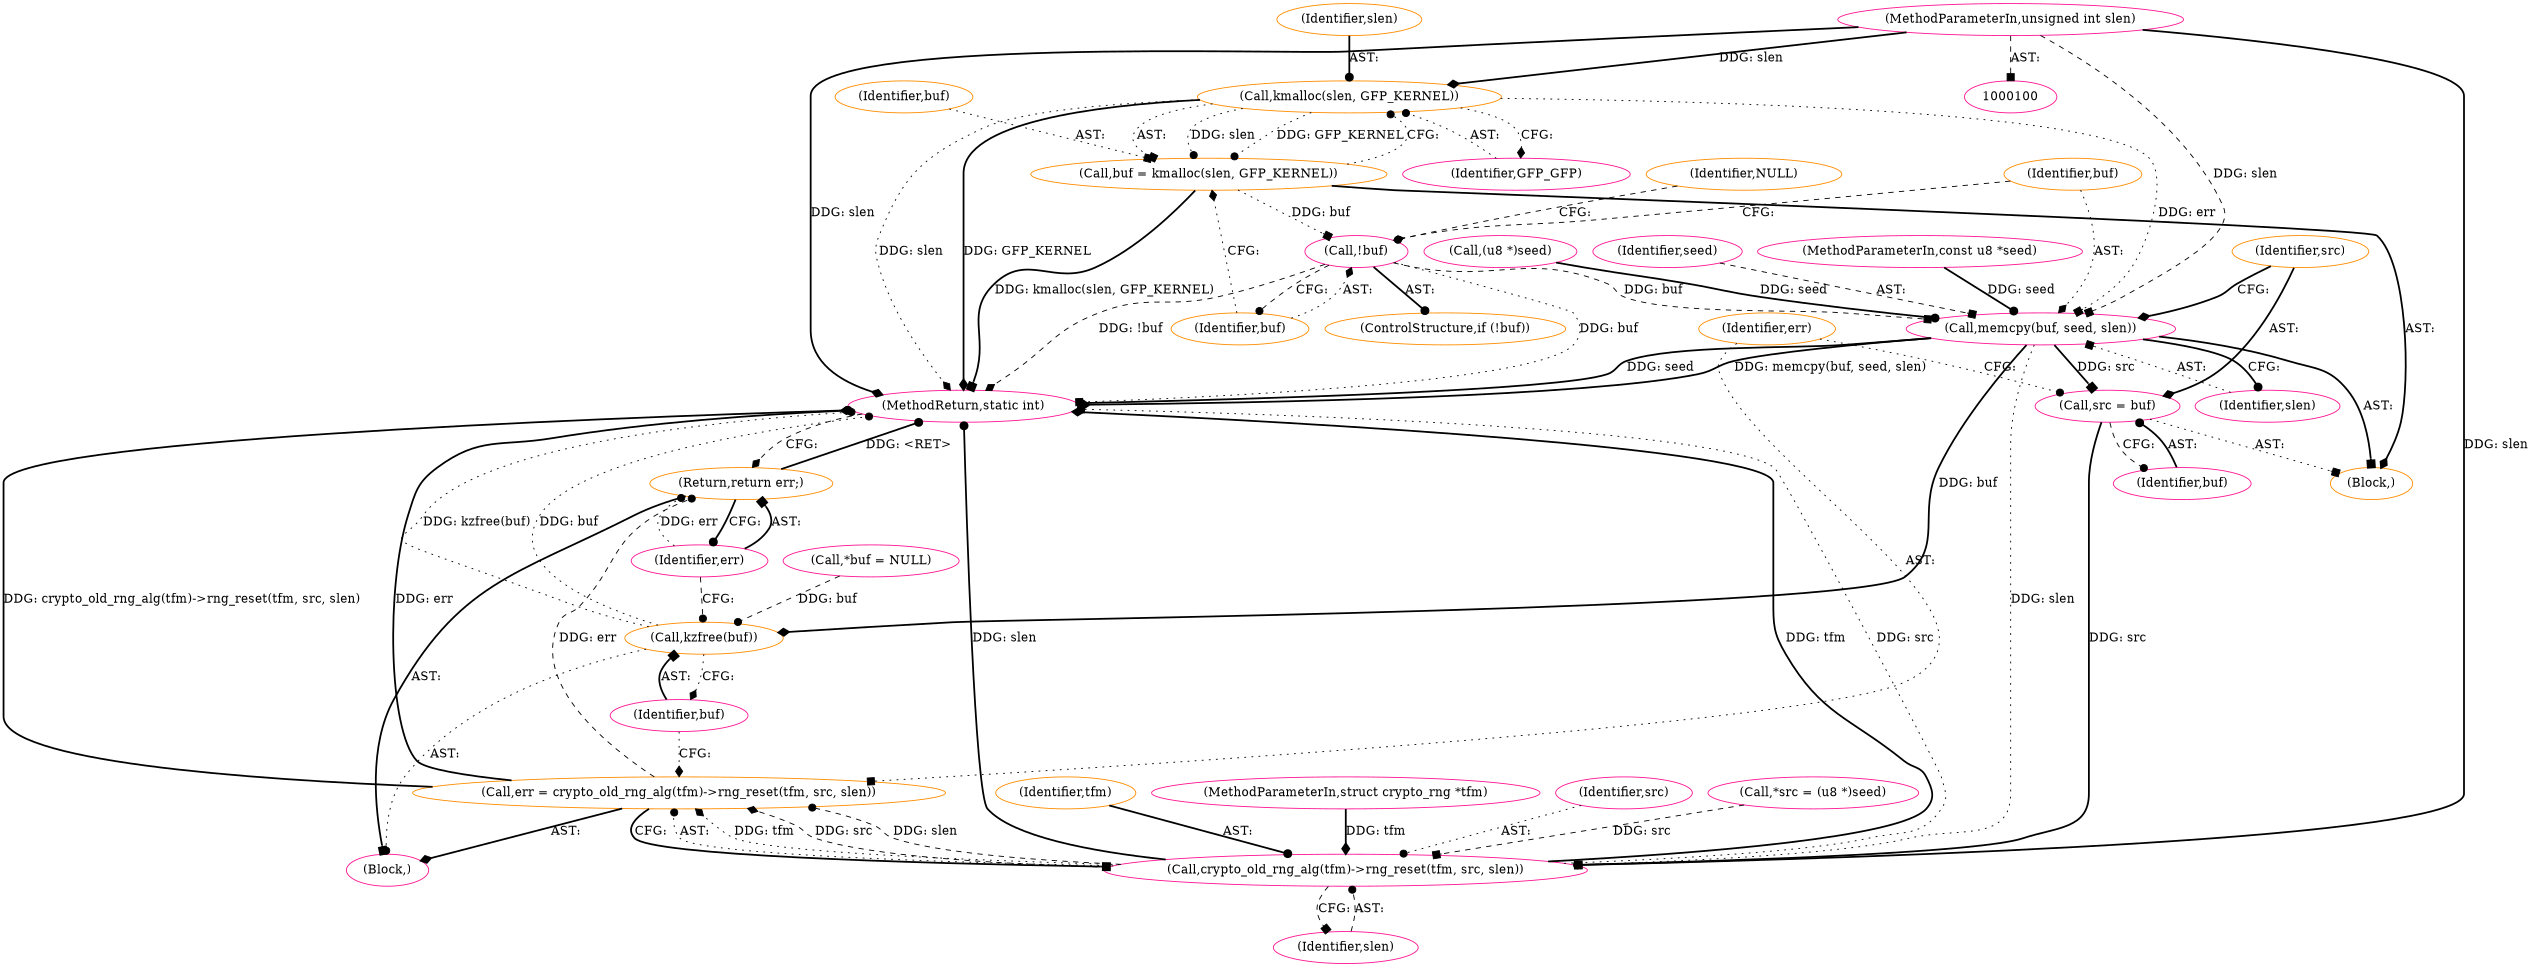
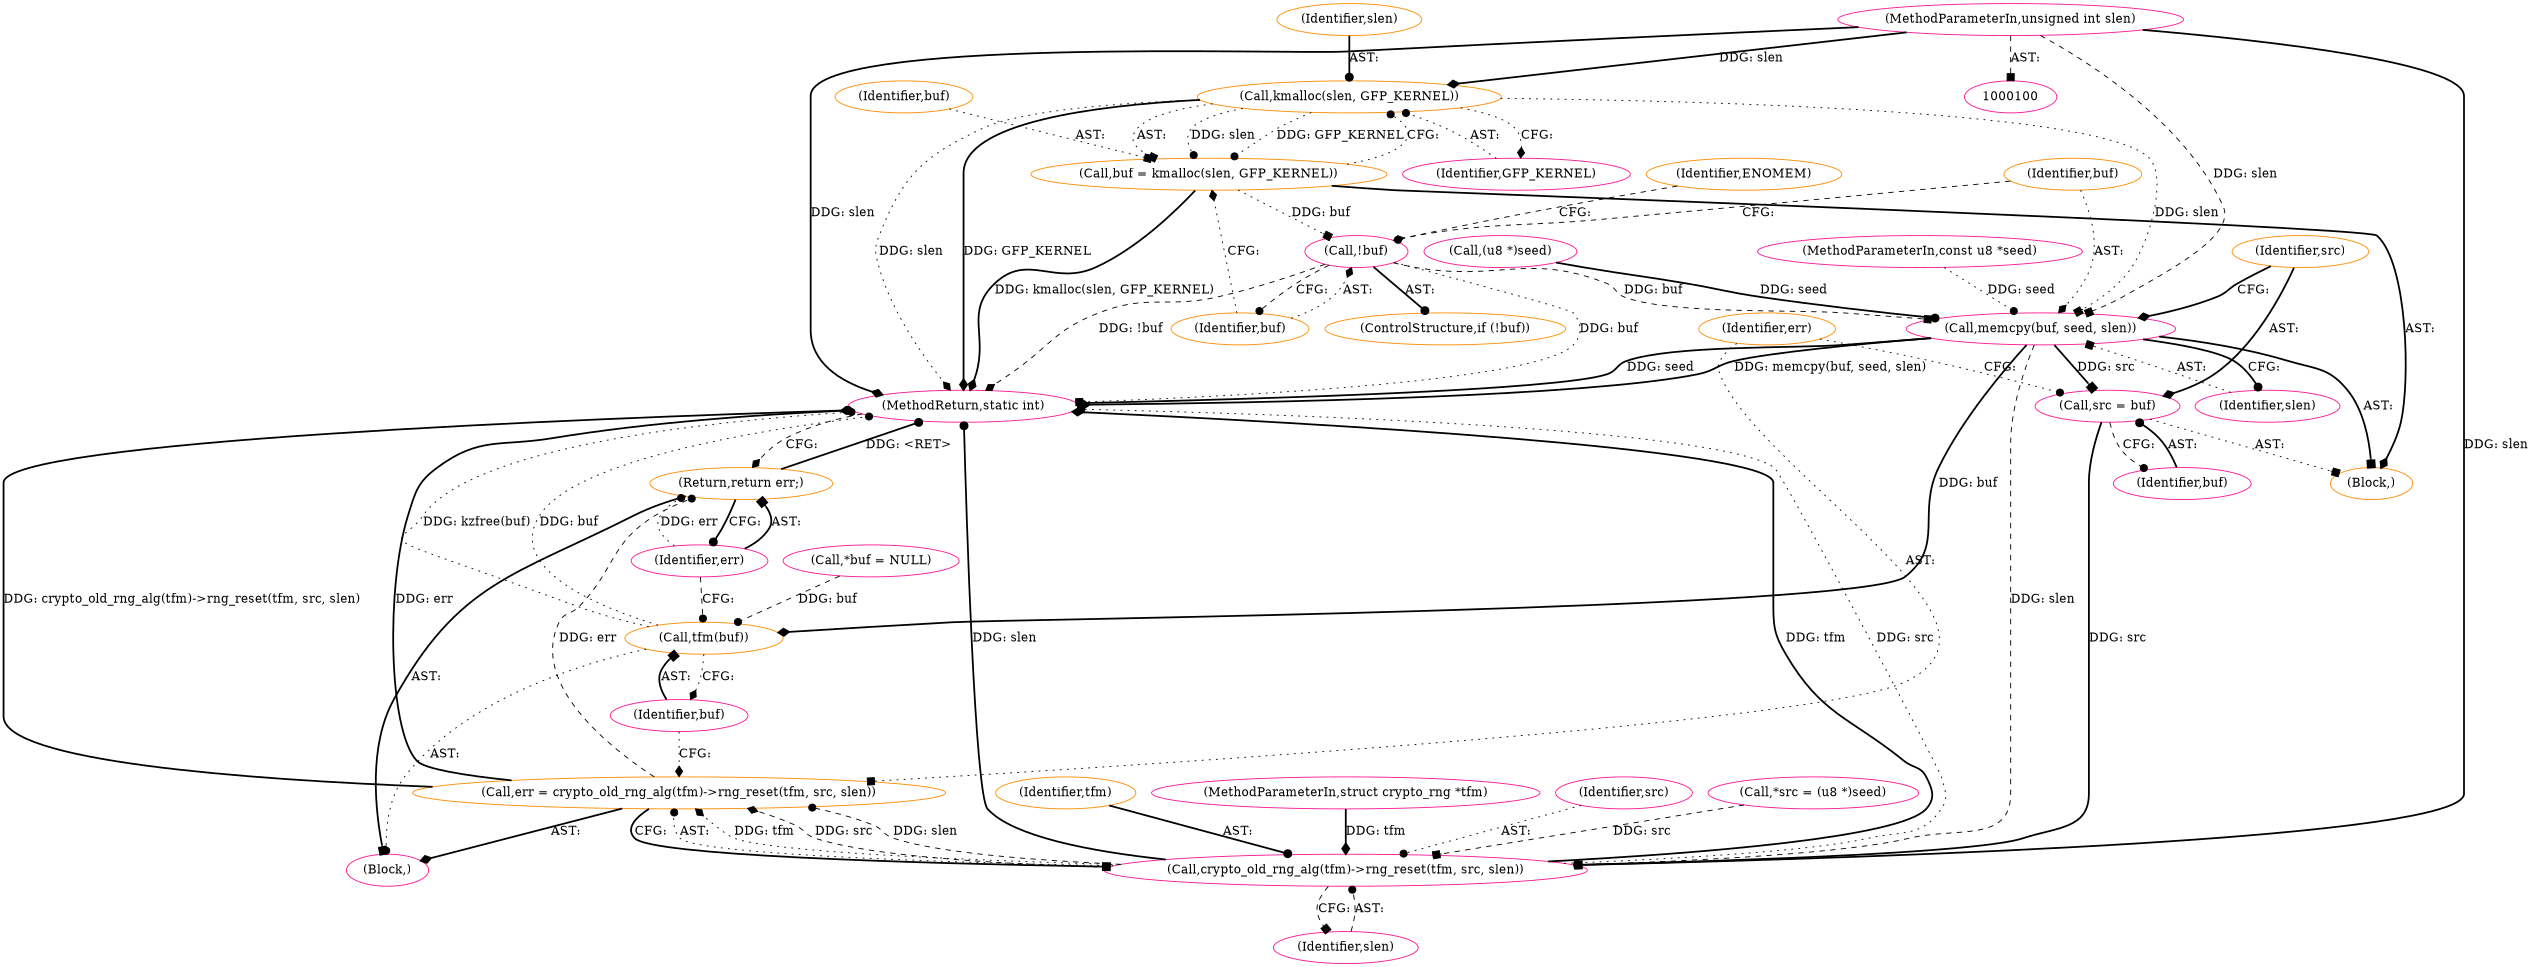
(1516, 174) -> (1516, 174)
(1744, 174) -> (1744, 174)
(2187, 213) -> (2187, 213)
(1668, 252) -> none
(1055, 273) -> (1055, 273)
(1977, 288) -> (1977, 288)
(704, 638) -> (704, 638)
(2011, 794) -> (2011, 794)
